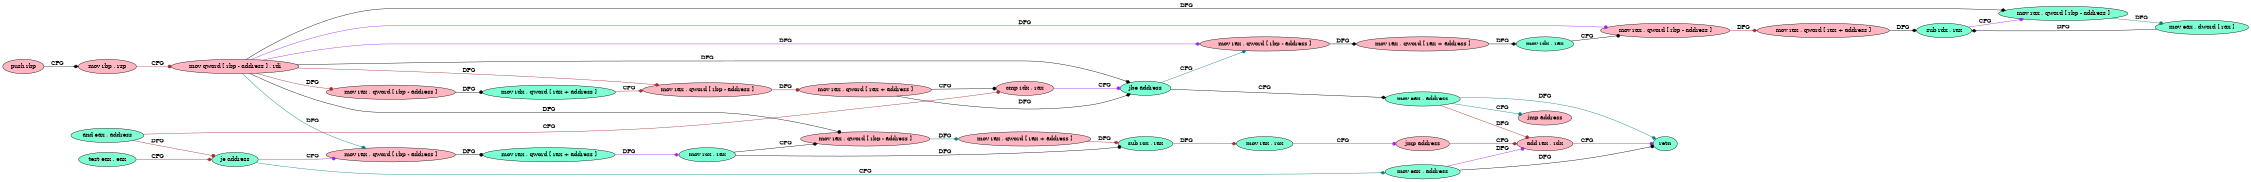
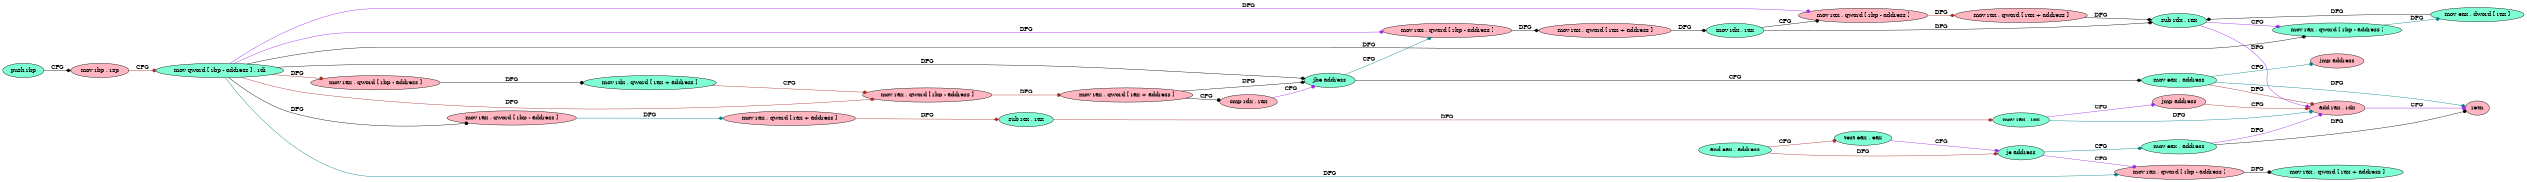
none -> (1956, 29)
none -> (2261, 60)
(23, 66) -> (23, 70)
(235, 66) -> (220, 70)
none -> (2180, 121)
(571, 131) -> (1801, 144)
(1665, 144) -> (2477, 108)
(172, 148) -> (1881, 156)
(707, 155) -> none
(172, 160) -> (1942, 145)
